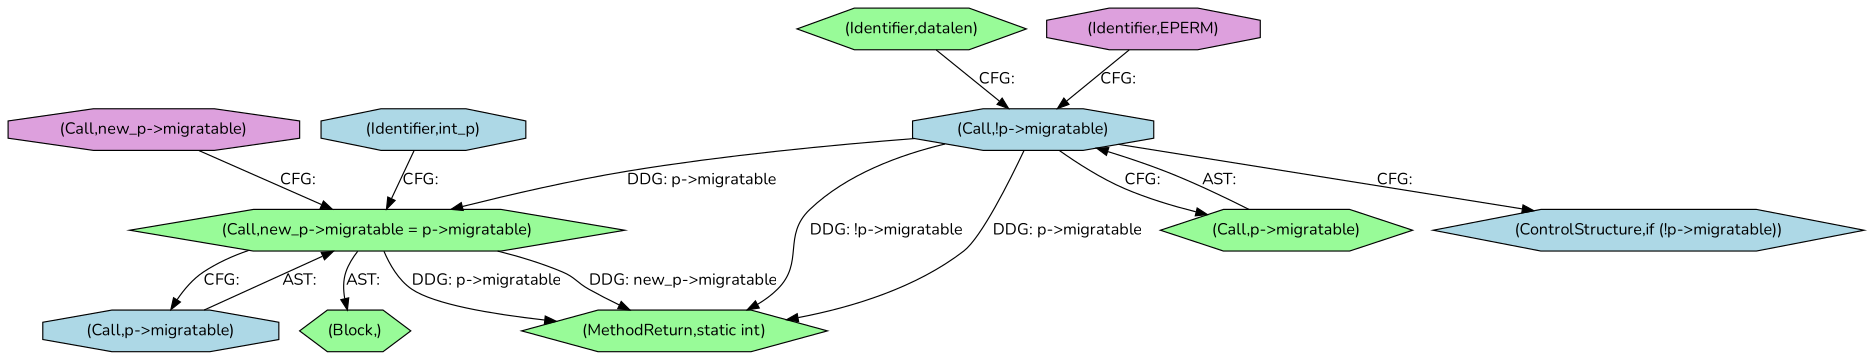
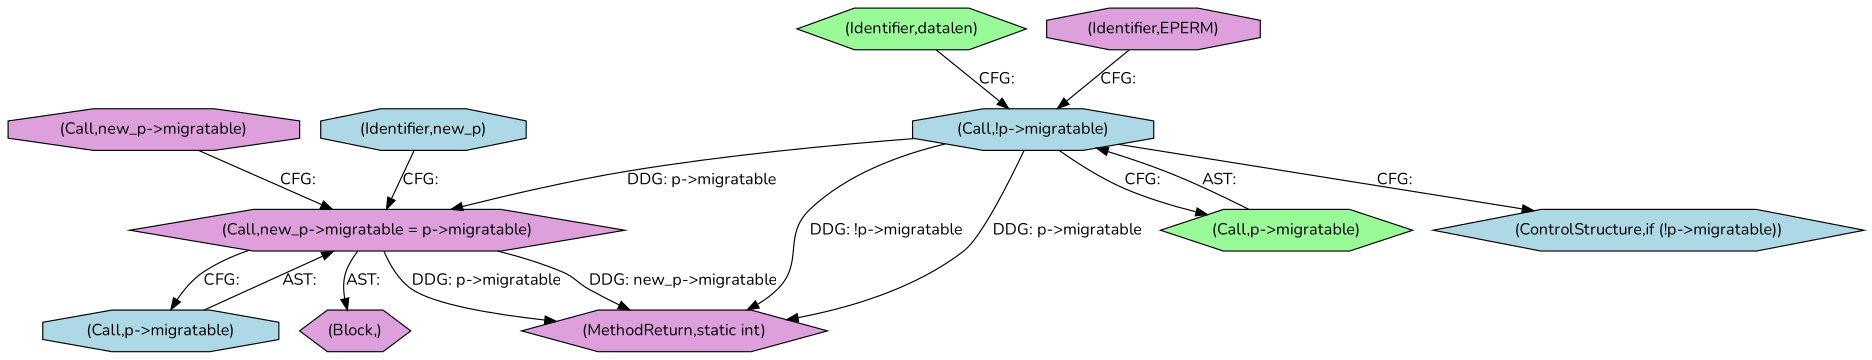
(423, 130) -> (423, 130)
(377, 230) -> (377, 230)
(355, 331) -> (355, 331)
(674, 331) -> (674, 331)
